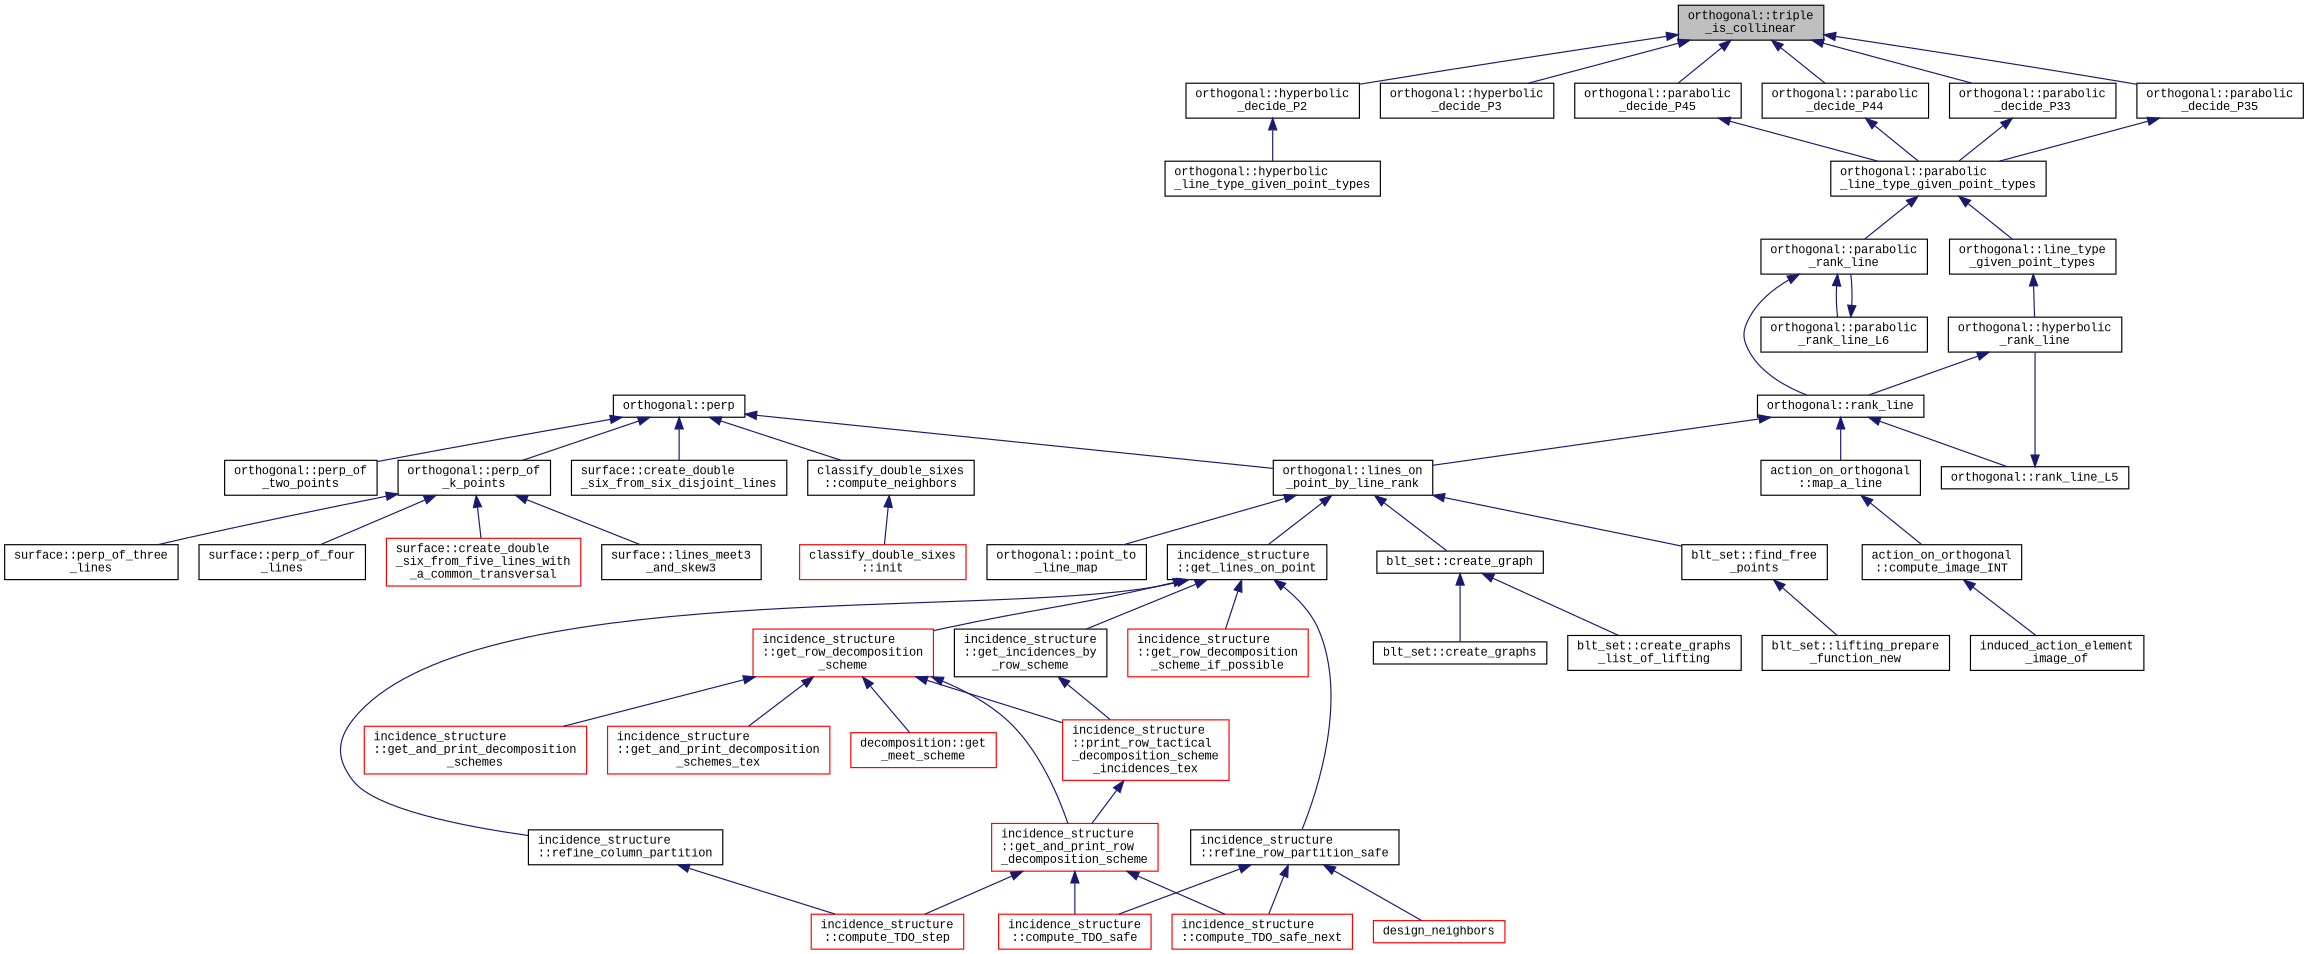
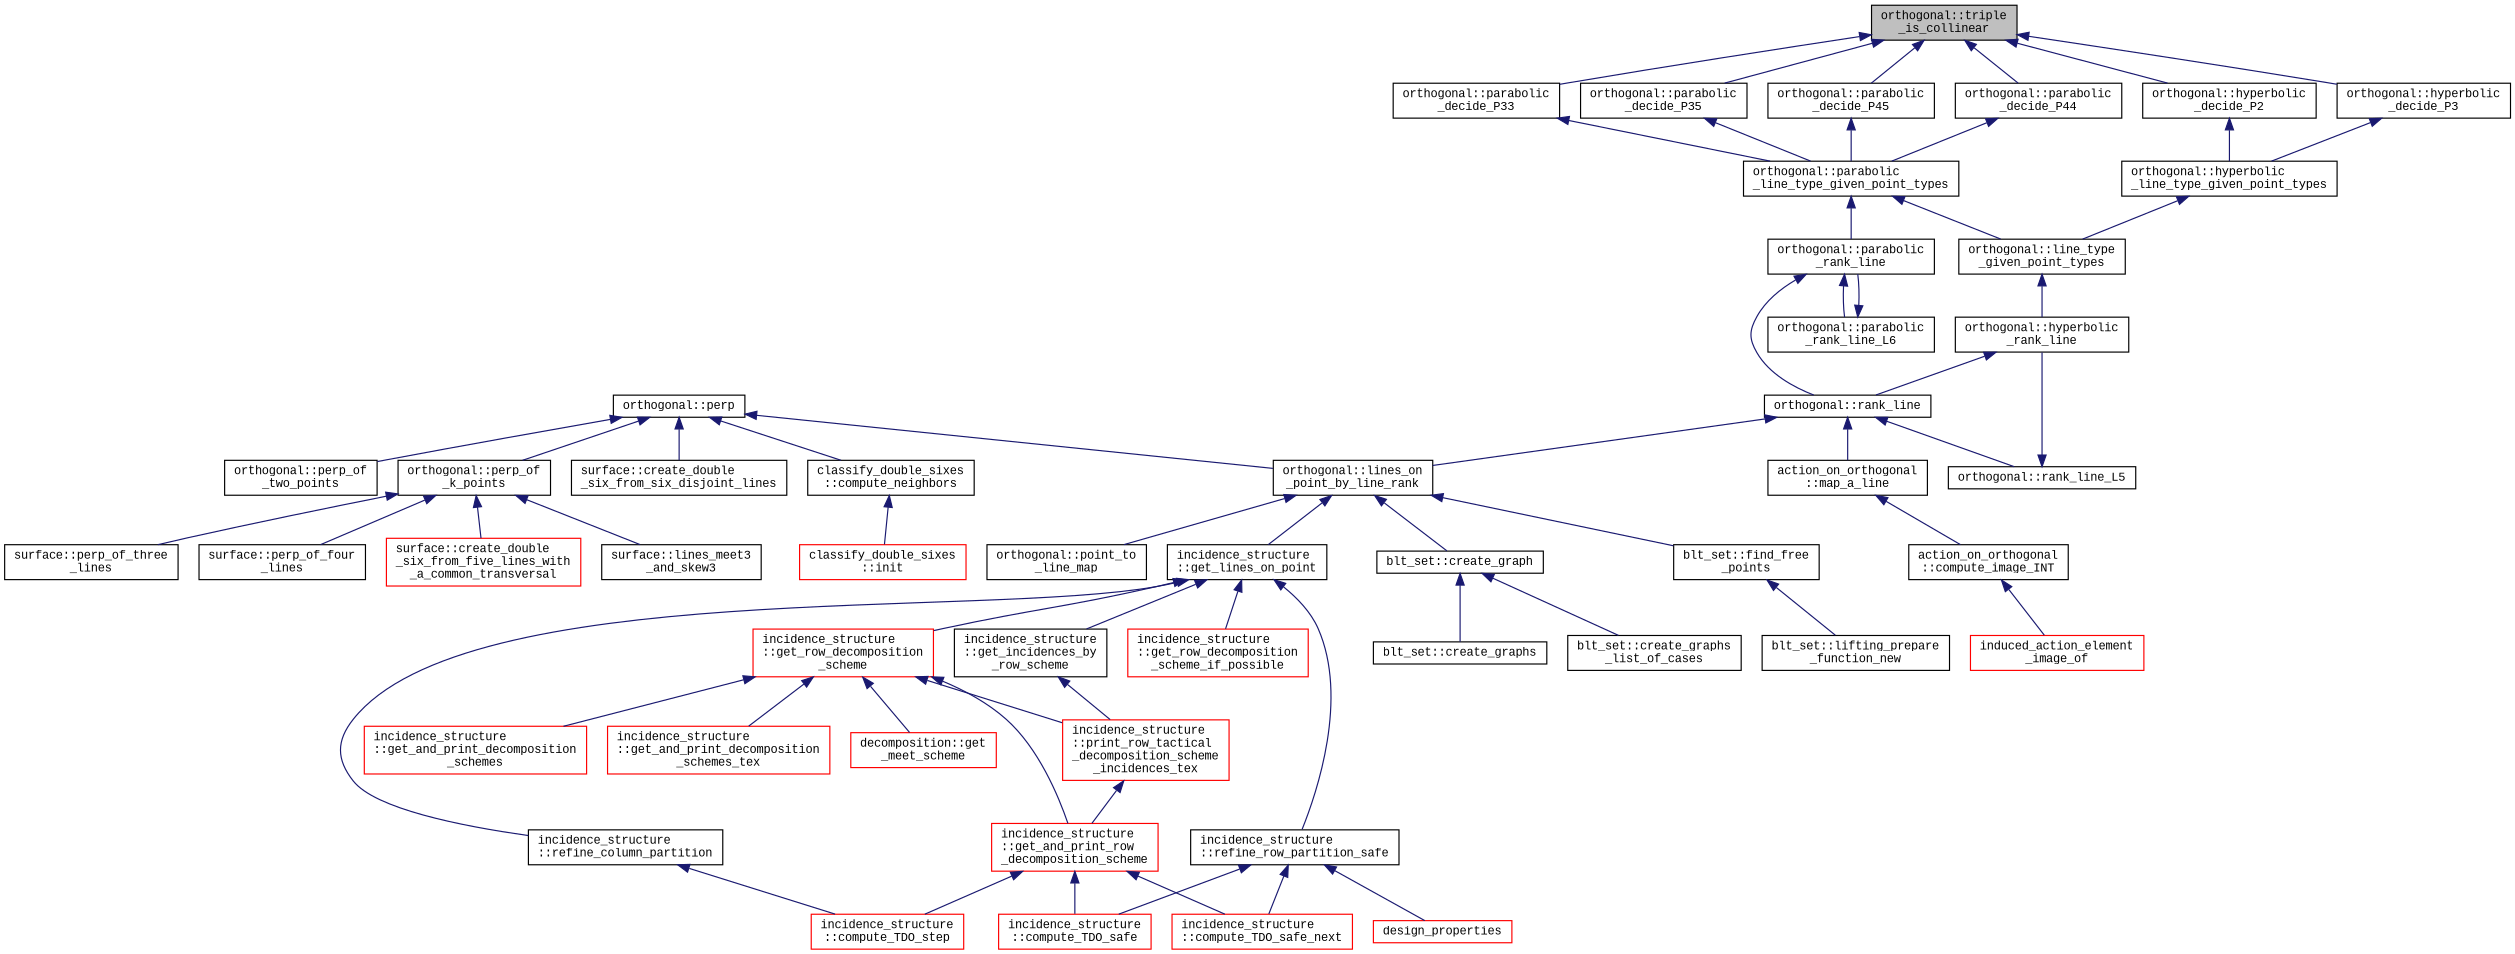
none -> (2321, 142)
none -> (2130, 220)
(1654, 653) -> (1654, 653)
(2057, 653) -> (2057, 653)
(1439, 932) -> (1443, 932)
